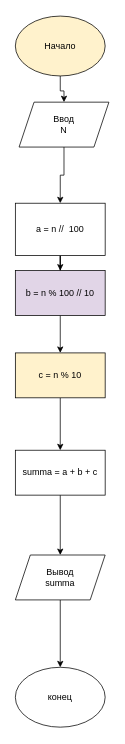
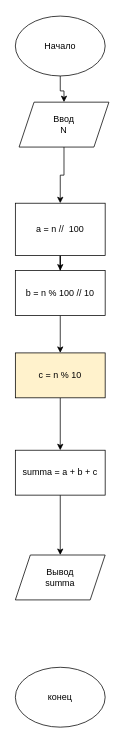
(60, 45) -> (60, 45)
(60, 293) -> (60, 293)
(60, 632) -> none
